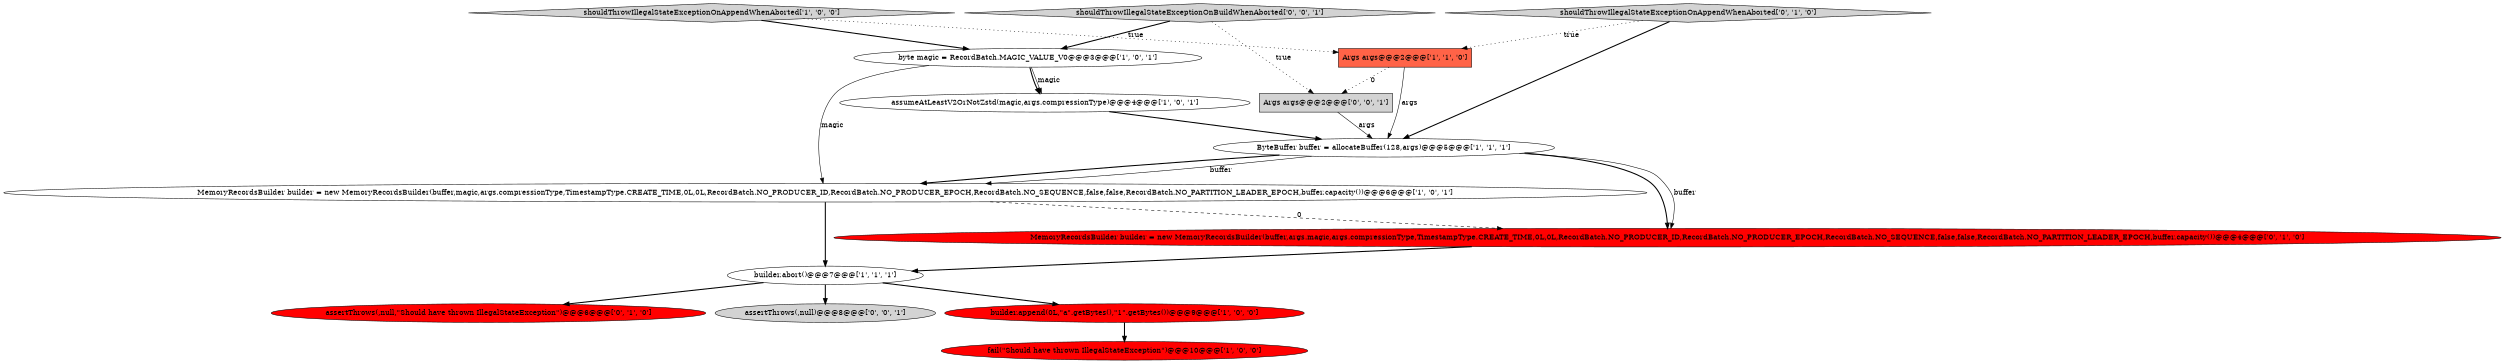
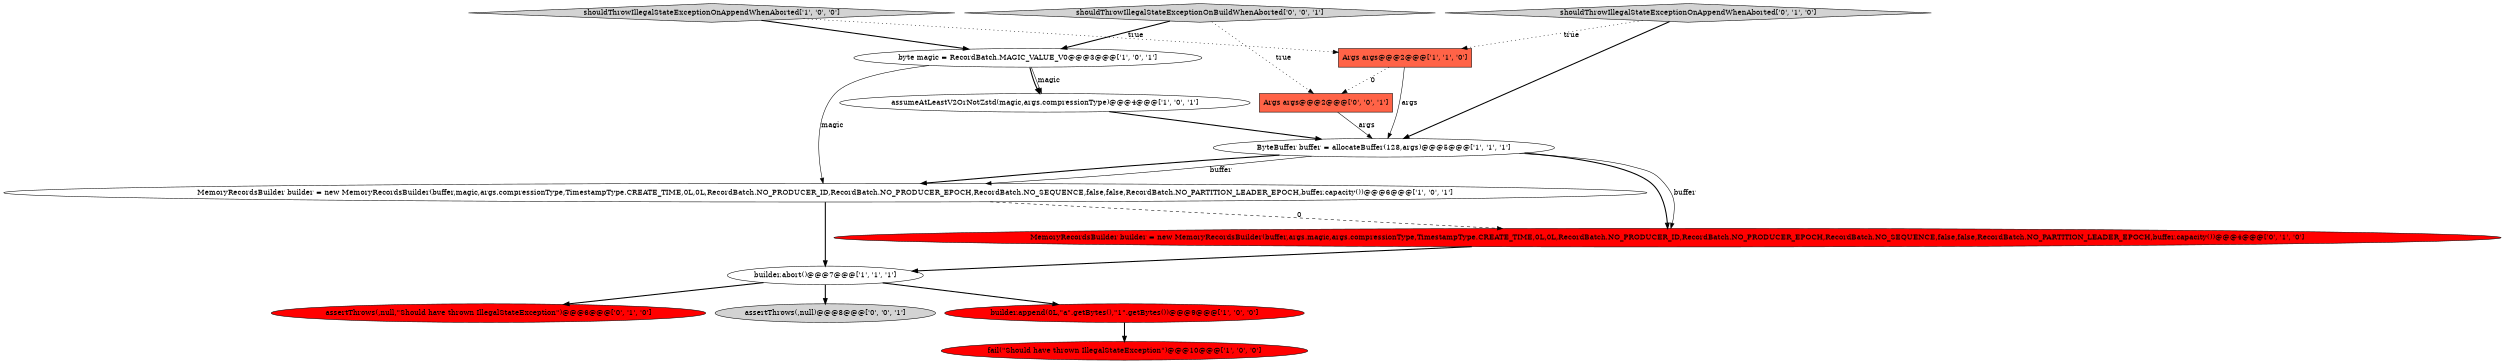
(1326, 103) -> (1326, 103)
